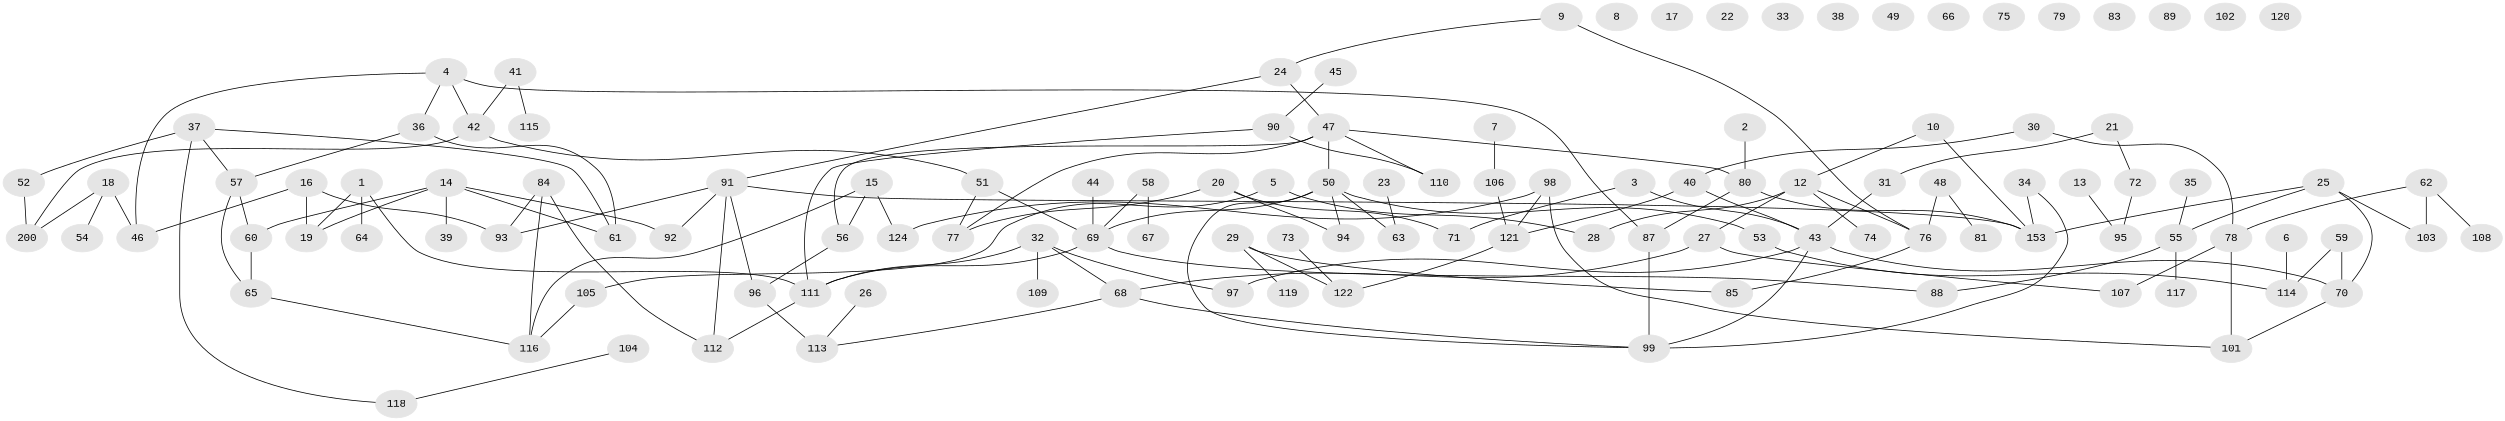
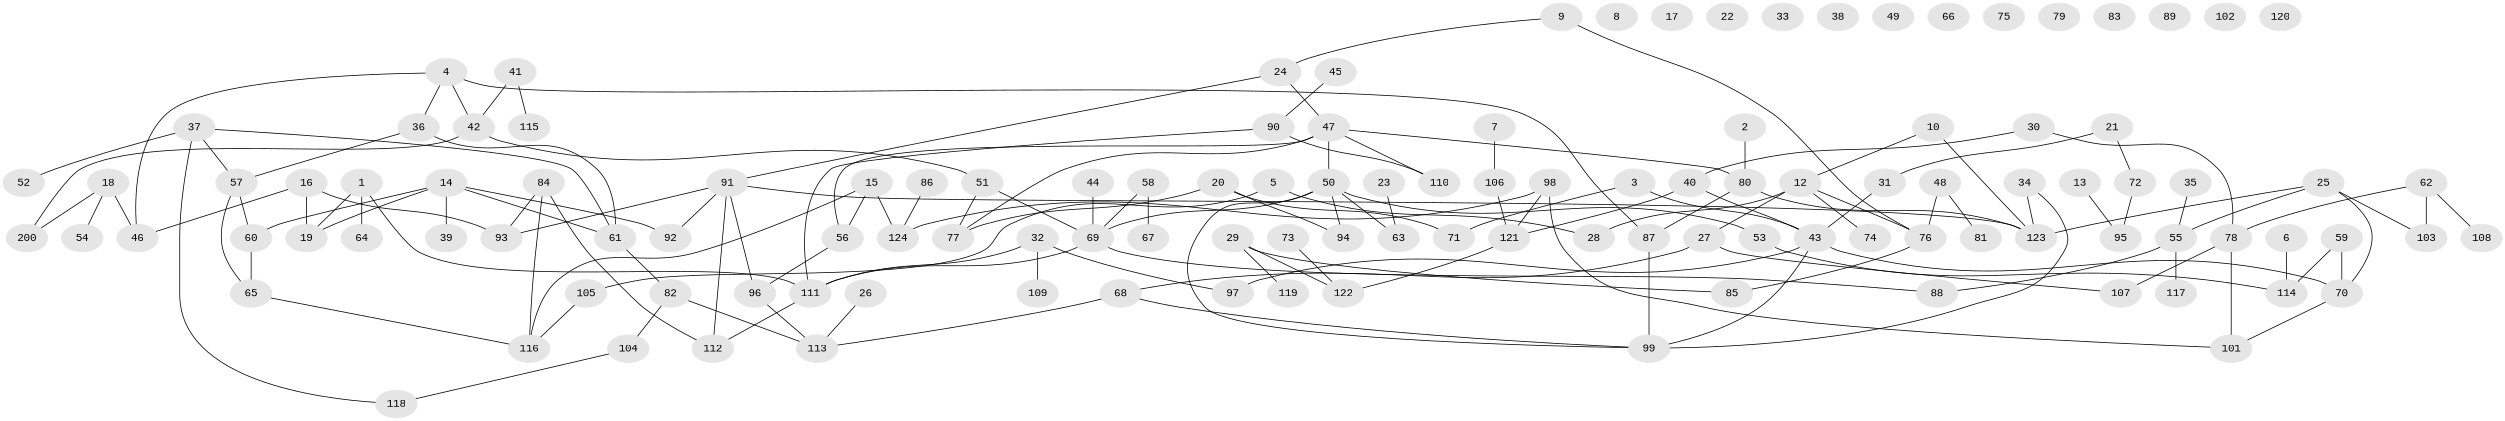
none -> (927, 183)
(25, 211) -> none
(2036, 238) -> (2036, 238)
(1079, 266) -> none
none -> (671, 293)
